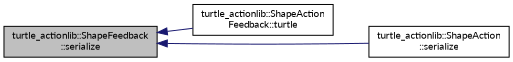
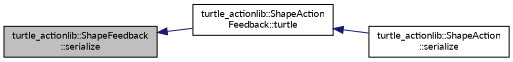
(268, 44) -> (356, 31)
